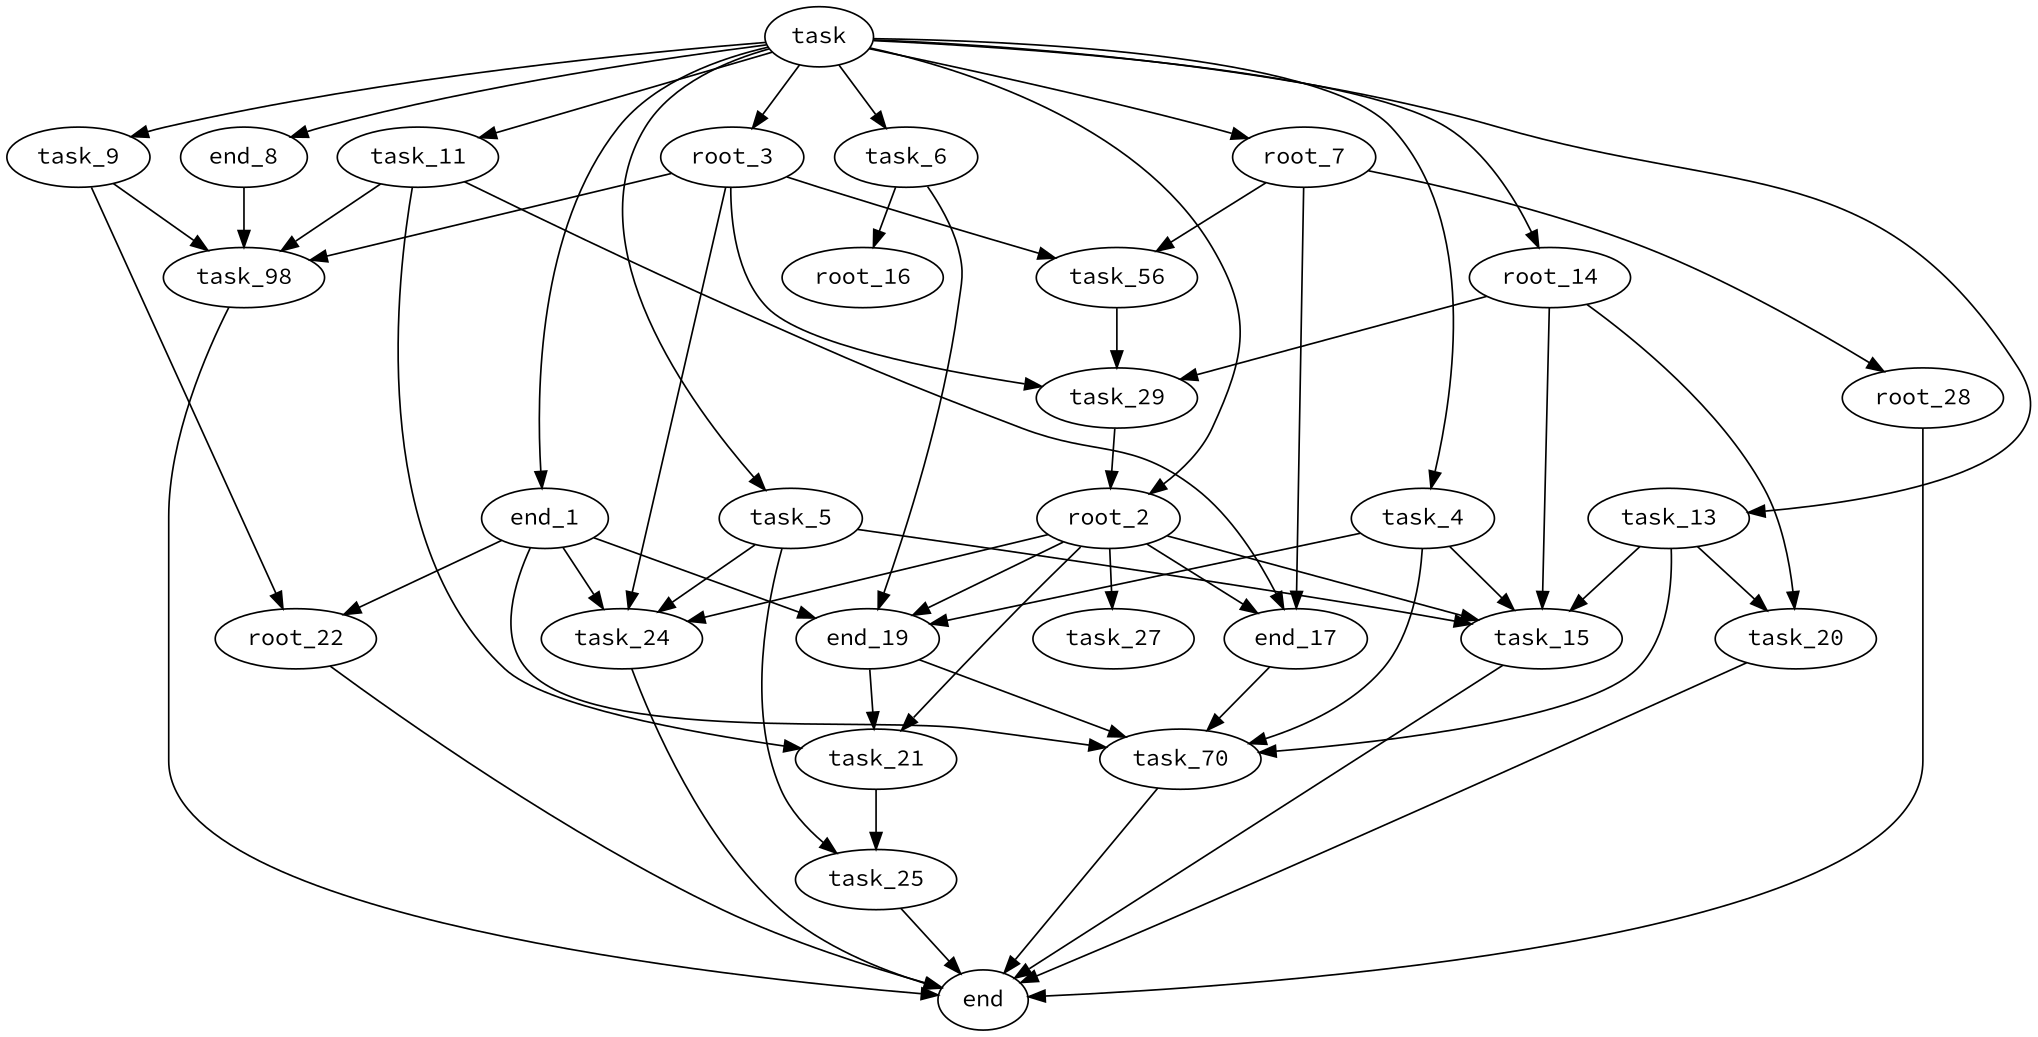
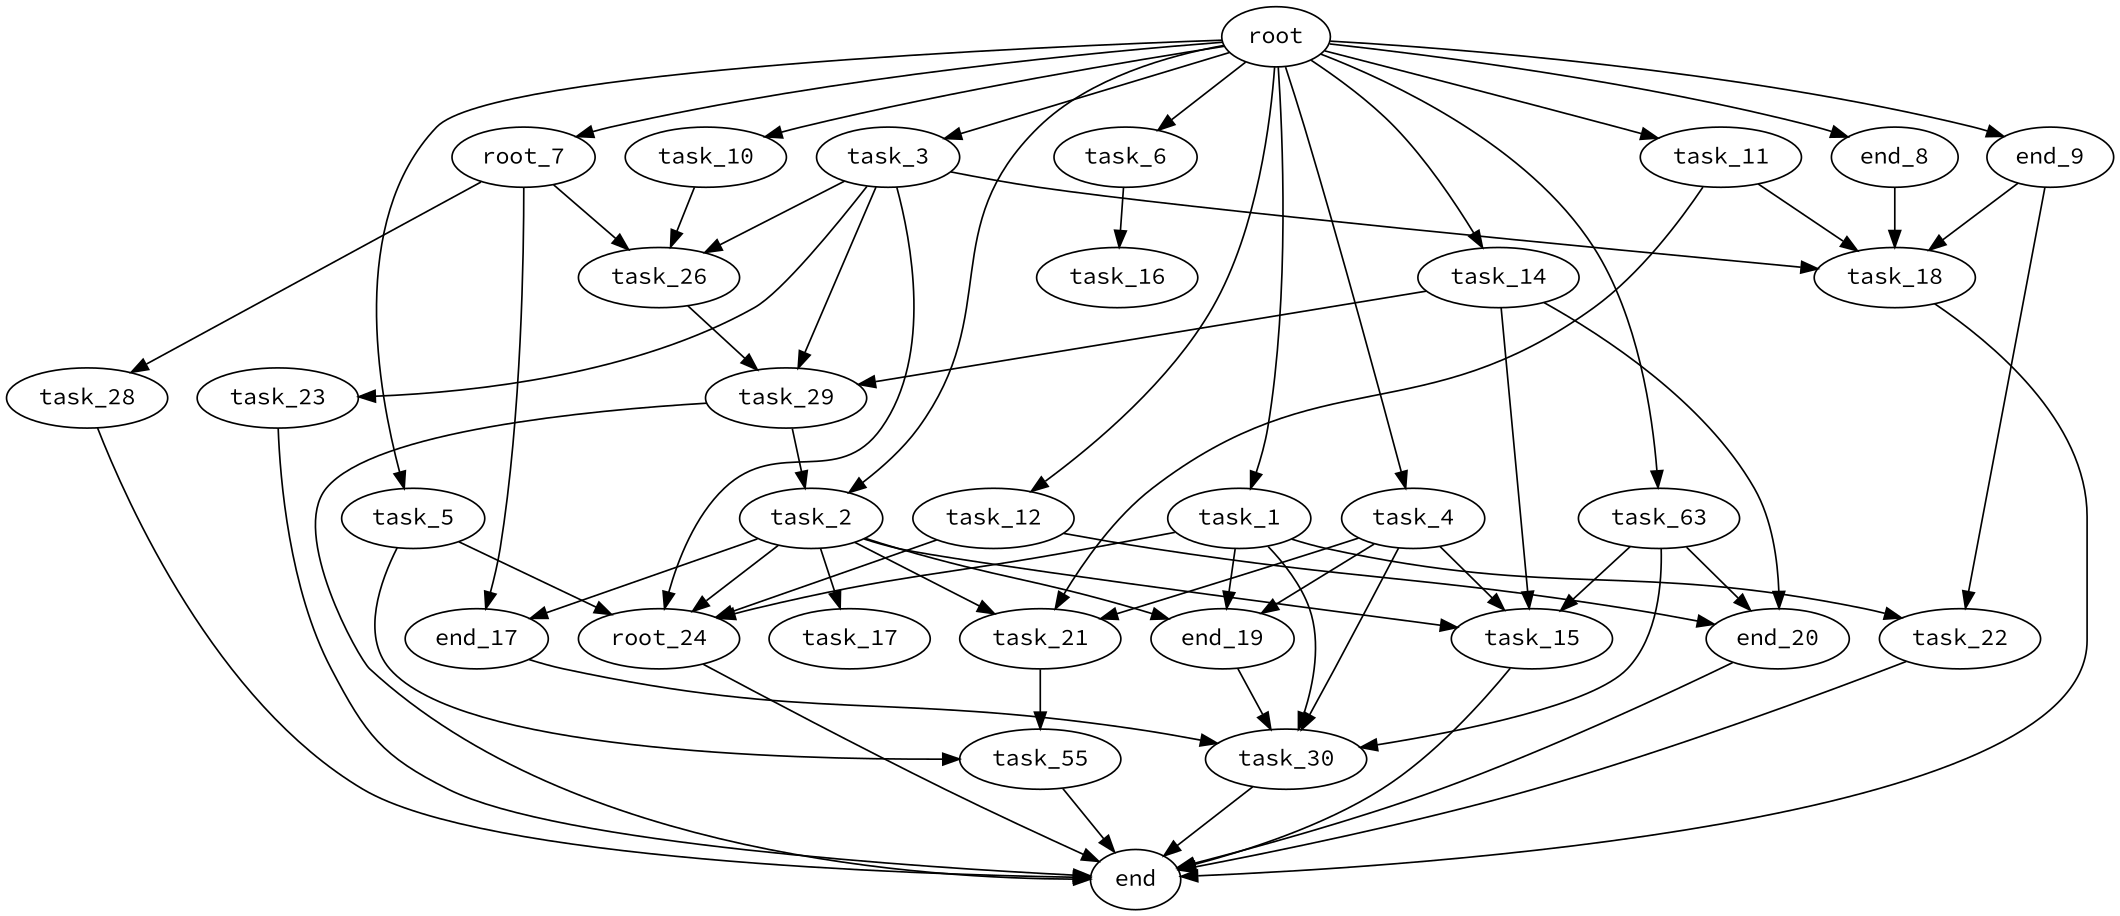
(819, 37) -> (1276, 37)
(78, 157) -> (2050, 157)
none -> (706, 157)
(732, 157) -> (888, 157)
(244, 278) -> (1895, 278)
(863, 278) -> (1117, 278)
(1117, 278) -> (659, 278)
(1550, 278) -> (1498, 278)
(887, 375) -> none
none -> (278, 398)
(1923, 398) -> (87, 398)
(938, 410) -> none
(545, 518) -> (1239, 518)
none -> (993, 518)
(1109, 518) -> (811, 518)
(1669, 518) -> (1659, 518)
(1127, 569) -> none
(296, 639) -> (1960, 639)
(622, 639) -> (659, 639)
(1114, 639) -> (850, 639)
(1796, 639) -> (1778, 639)
(871, 691) -> (1244, 574)
none -> (433, 717)
(1180, 759) -> (1286, 759)
(876, 880) -> (1040, 759)
